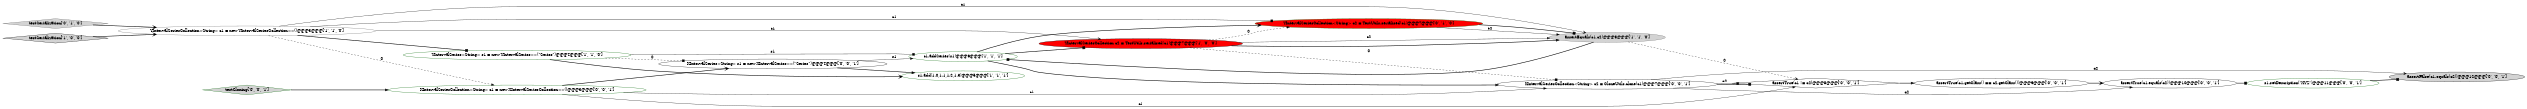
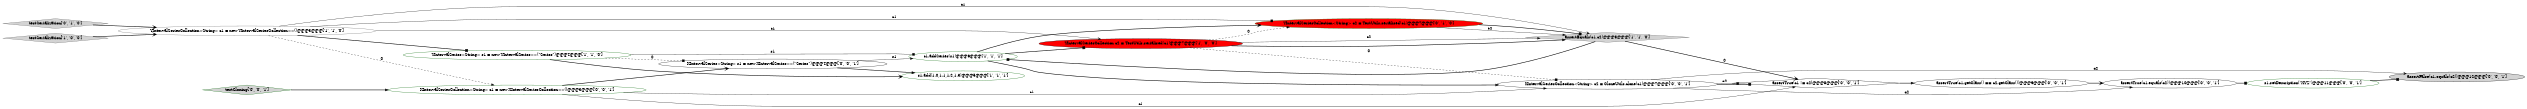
(1607, 37) -> (1607, 37)
(55, 38) -> (55, 38)
(1712, 60) -> (1710, 60)
